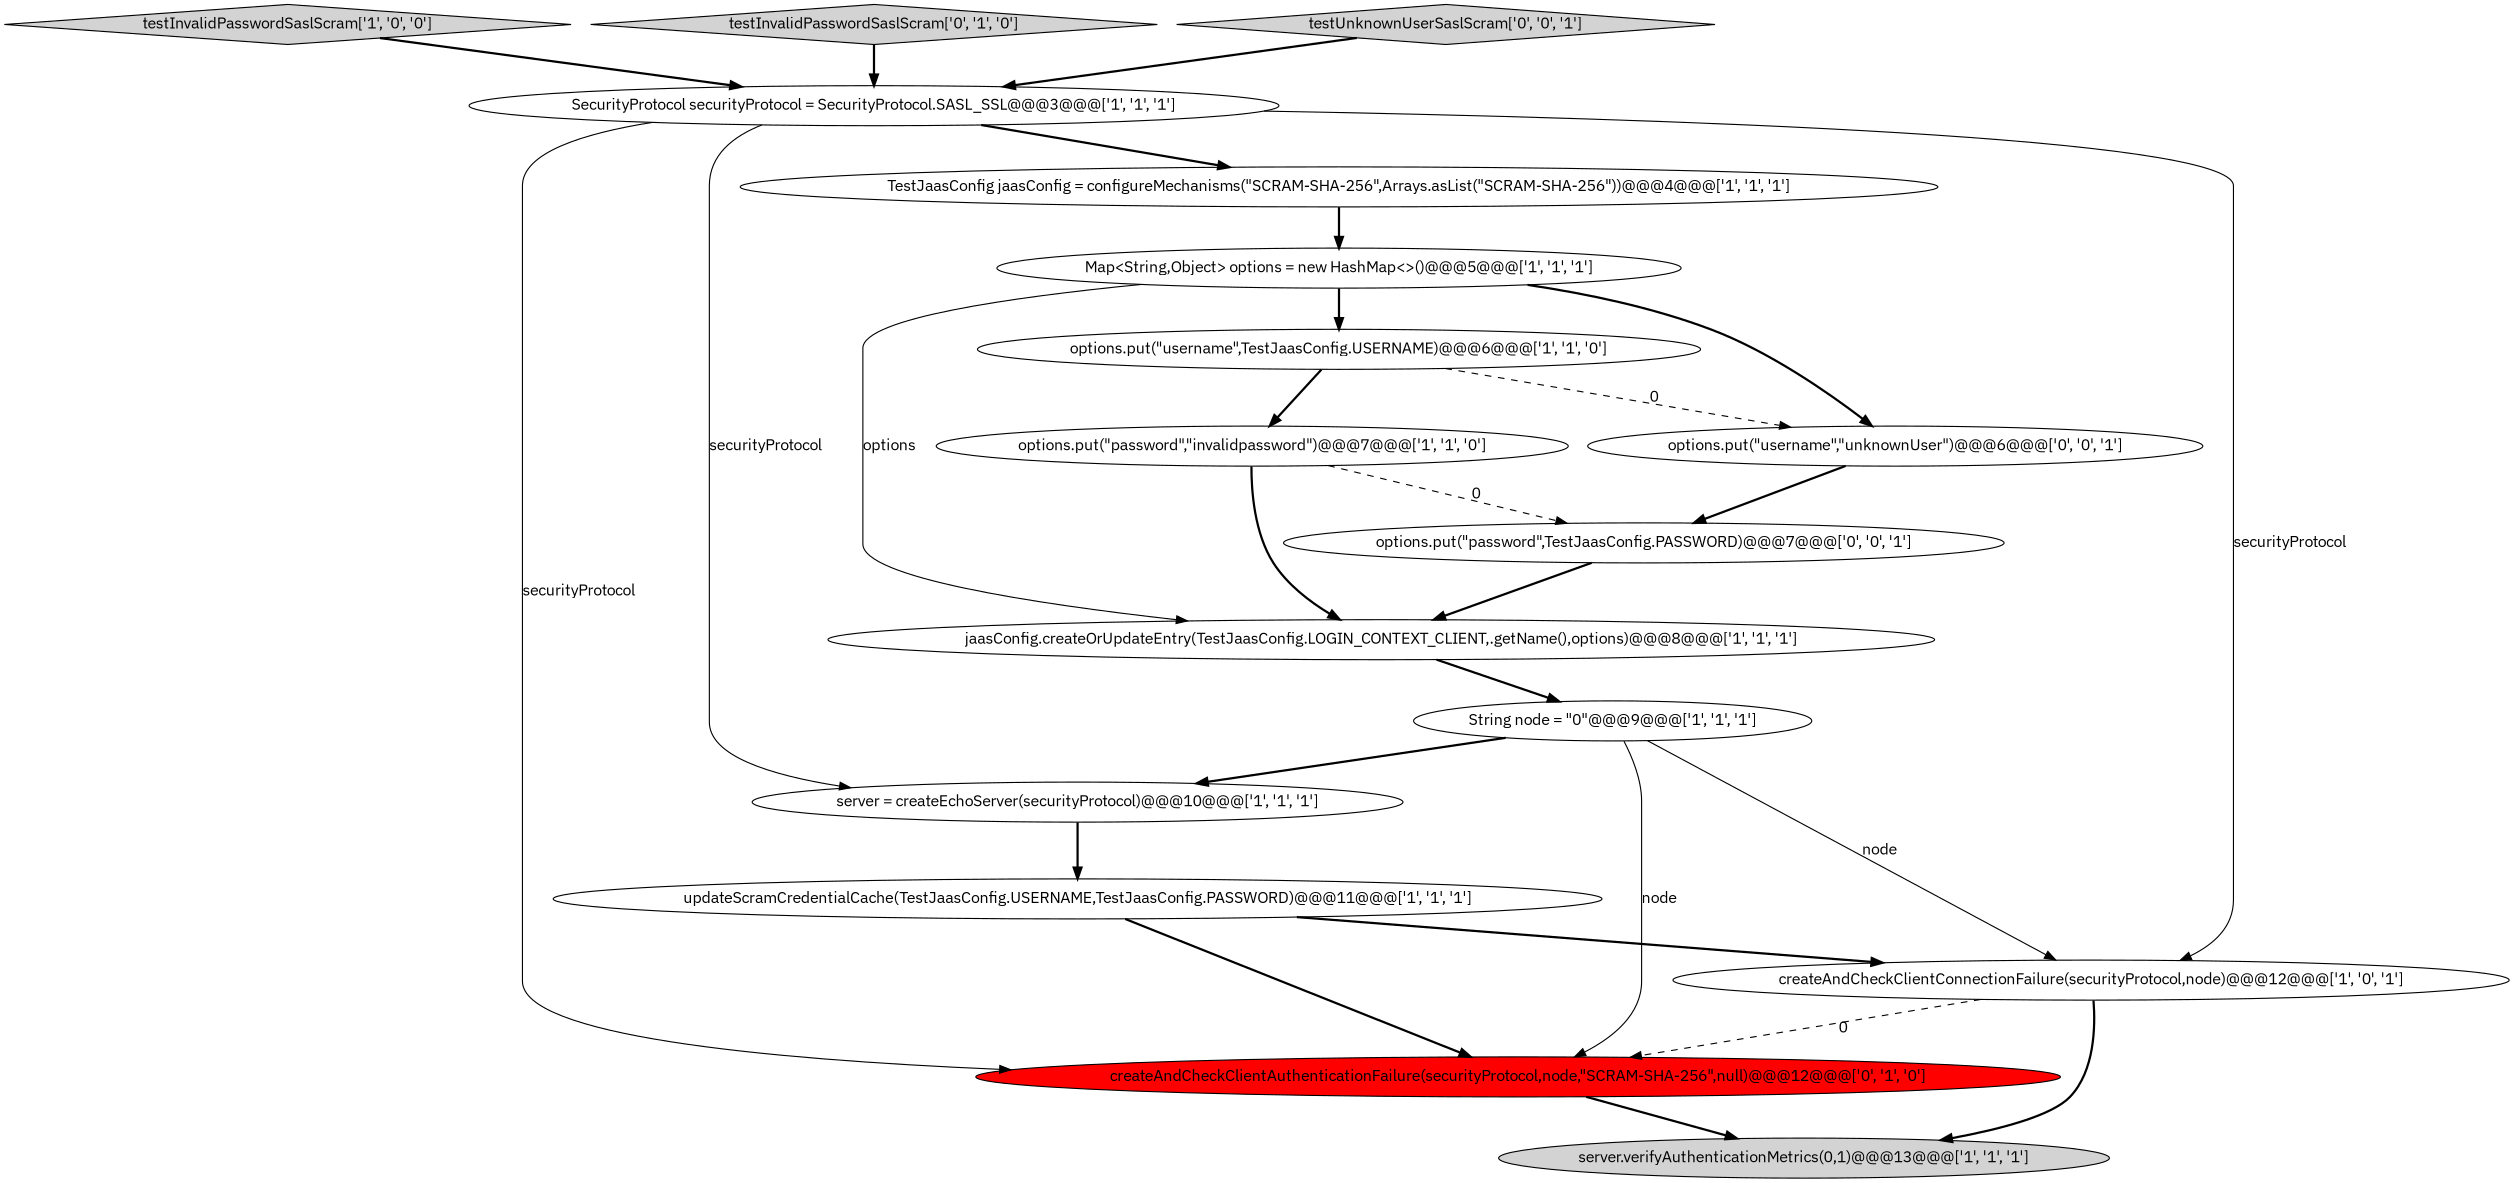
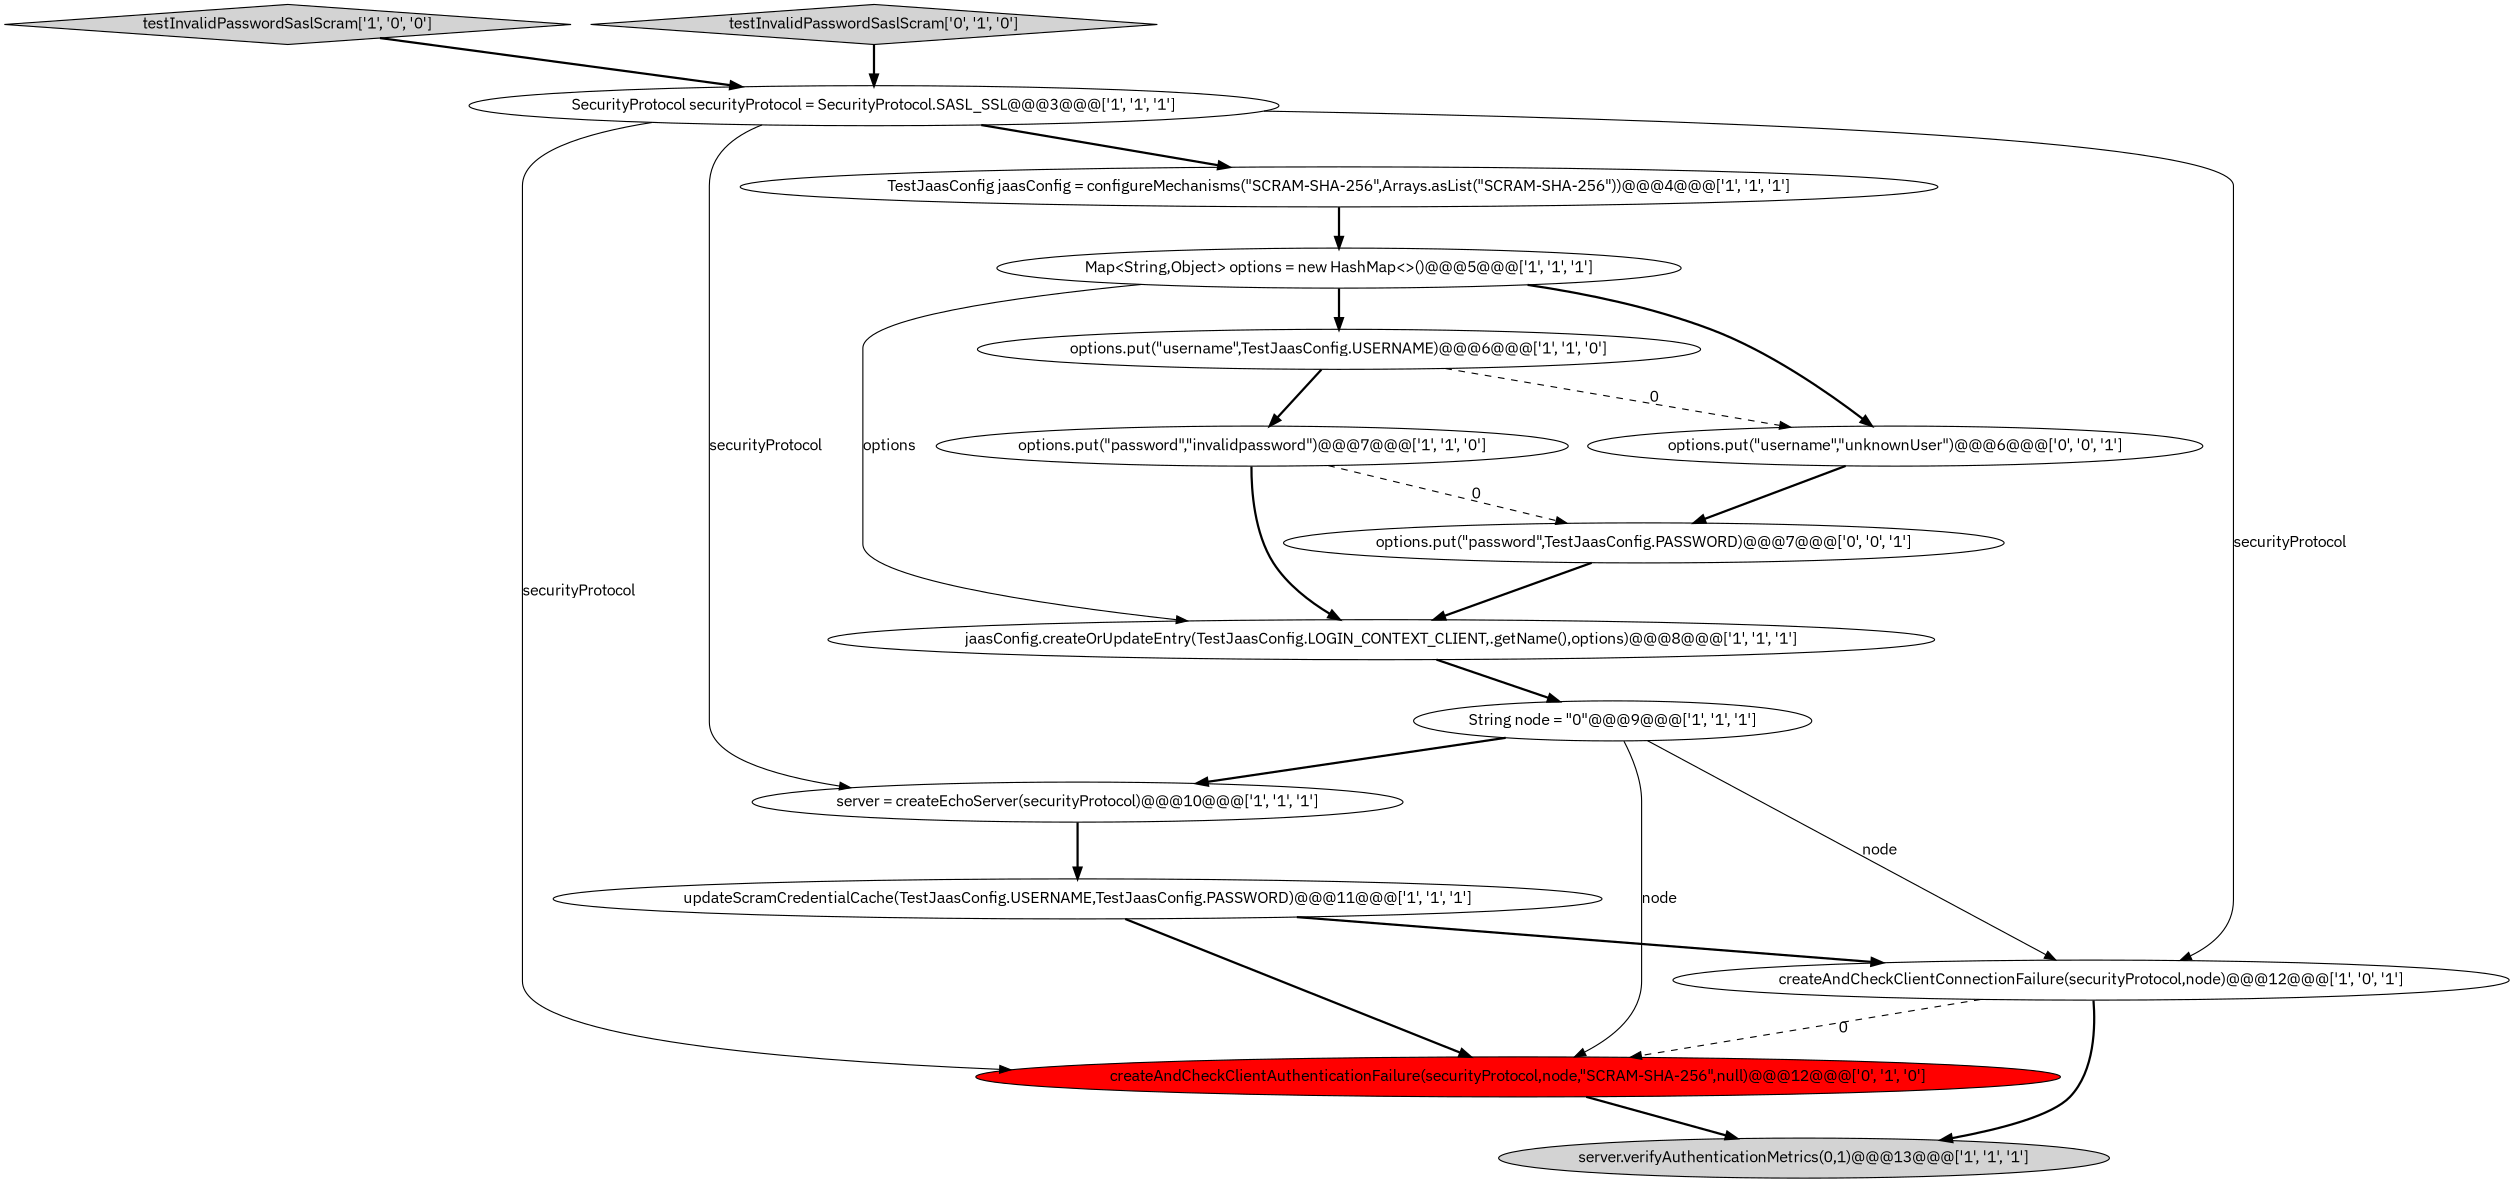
(1446, 24) -> none
